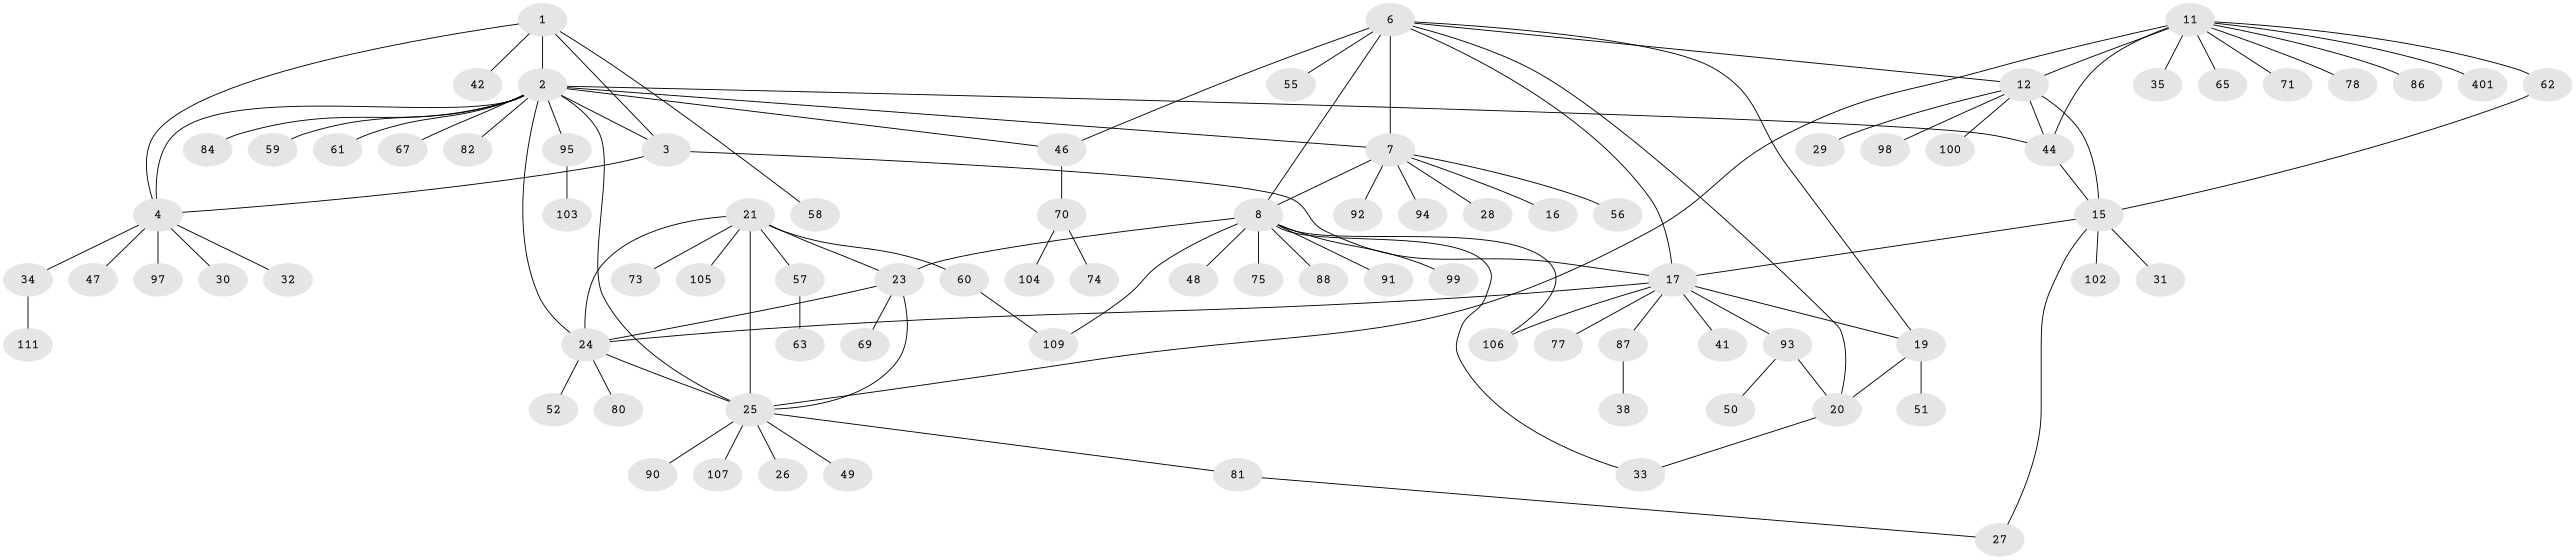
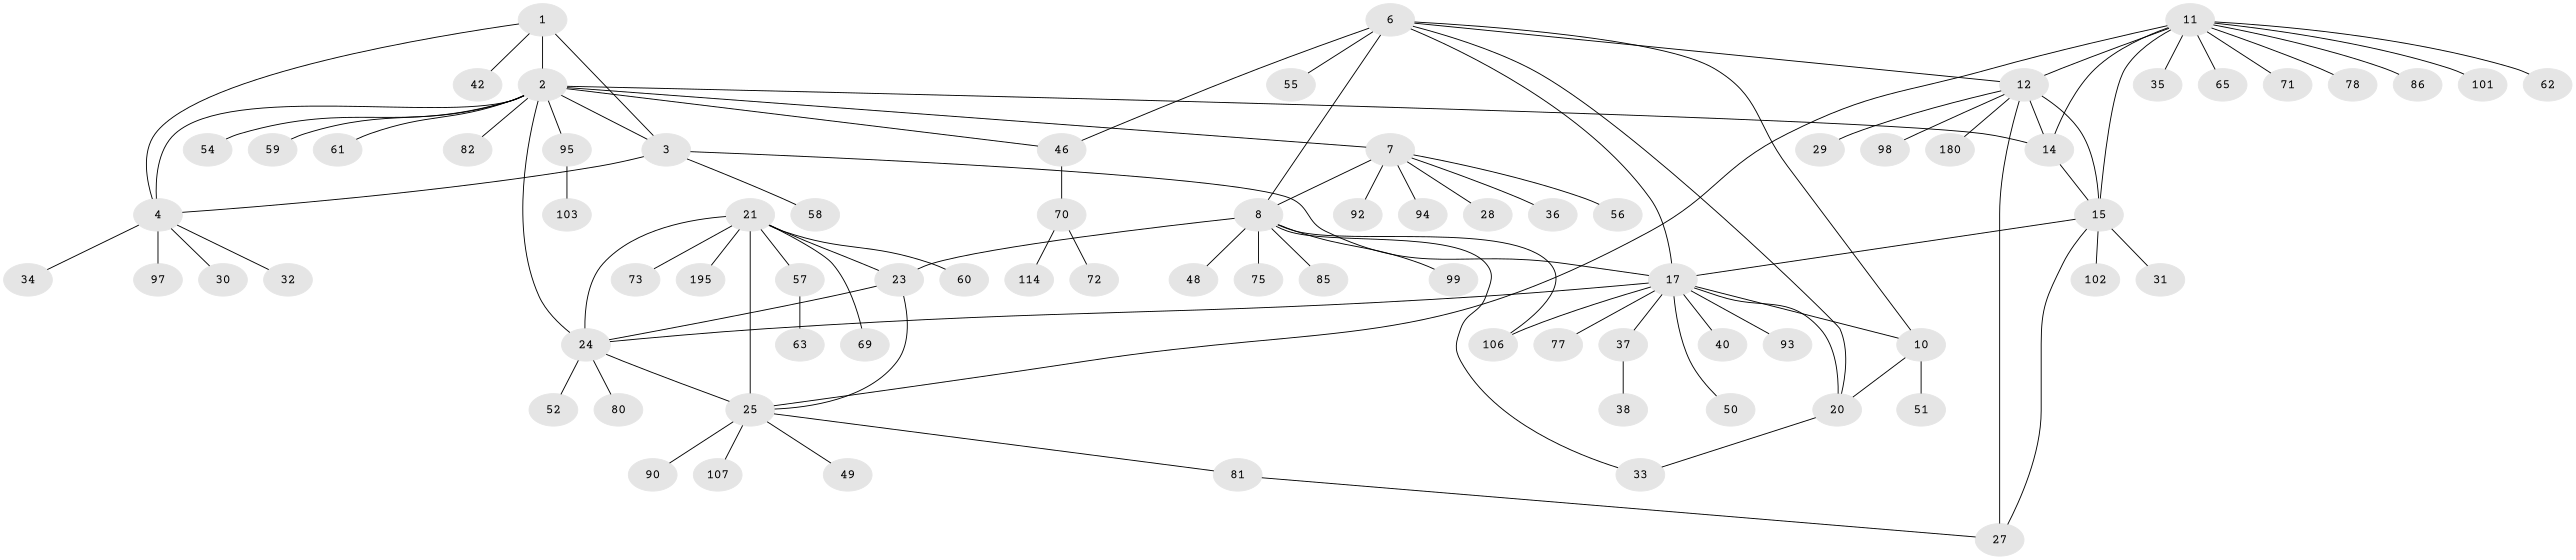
(1390, 85) -> none
(2483, 85) -> (2483, 85)
(682, 114) -> (742, 181)
(208, 150) -> (208, 150)
(403, 150) -> none
(1950, 150) -> (1950, 150)
(2049, 150) -> (2049, 150)
(2327, 160) -> (2114, 103)
(1553, 215) -> (1553, 215)
(598, 261) -> none
(93, 280) -> none
(701, 280) -> (701, 280)
(1029, 280) -> (1029, 280)
(1094, 280) -> (1094, 280)
(1323, 280) -> (1323, 280)
(1388, 280) -> none
none -> (2000, 311)
(882, 312) -> (832, 263)
(28, 345) -> none
(1054, 345) -> none
(1623, 345) -> (1623, 345)
(1722, 345) -> (1722, 345)
(1921, 345) -> (1921, 345)
(1759, 377) -> (1686, 350)
(1812, 377) -> (1814, 323)
(783, 475) -> none
